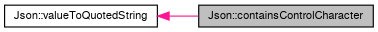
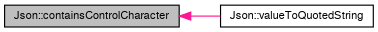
(184, 16) -> (206, 16)
